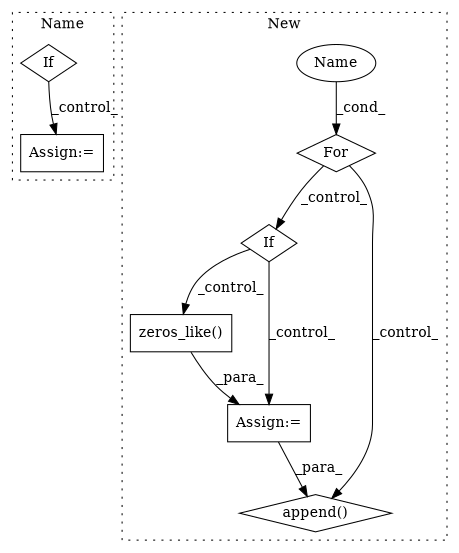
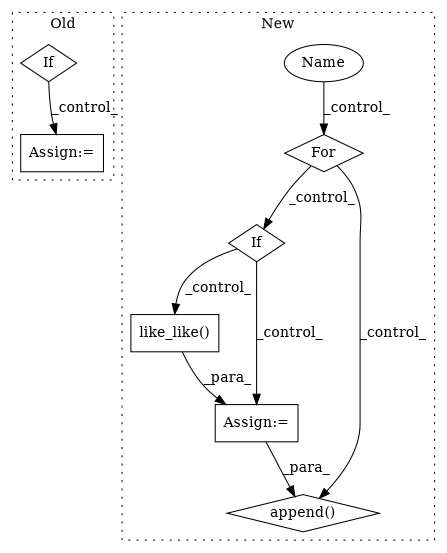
(63, 24) -> (63, 24)
(361, 108) -> (357, 108)
(181, 333) -> (175, 333)
